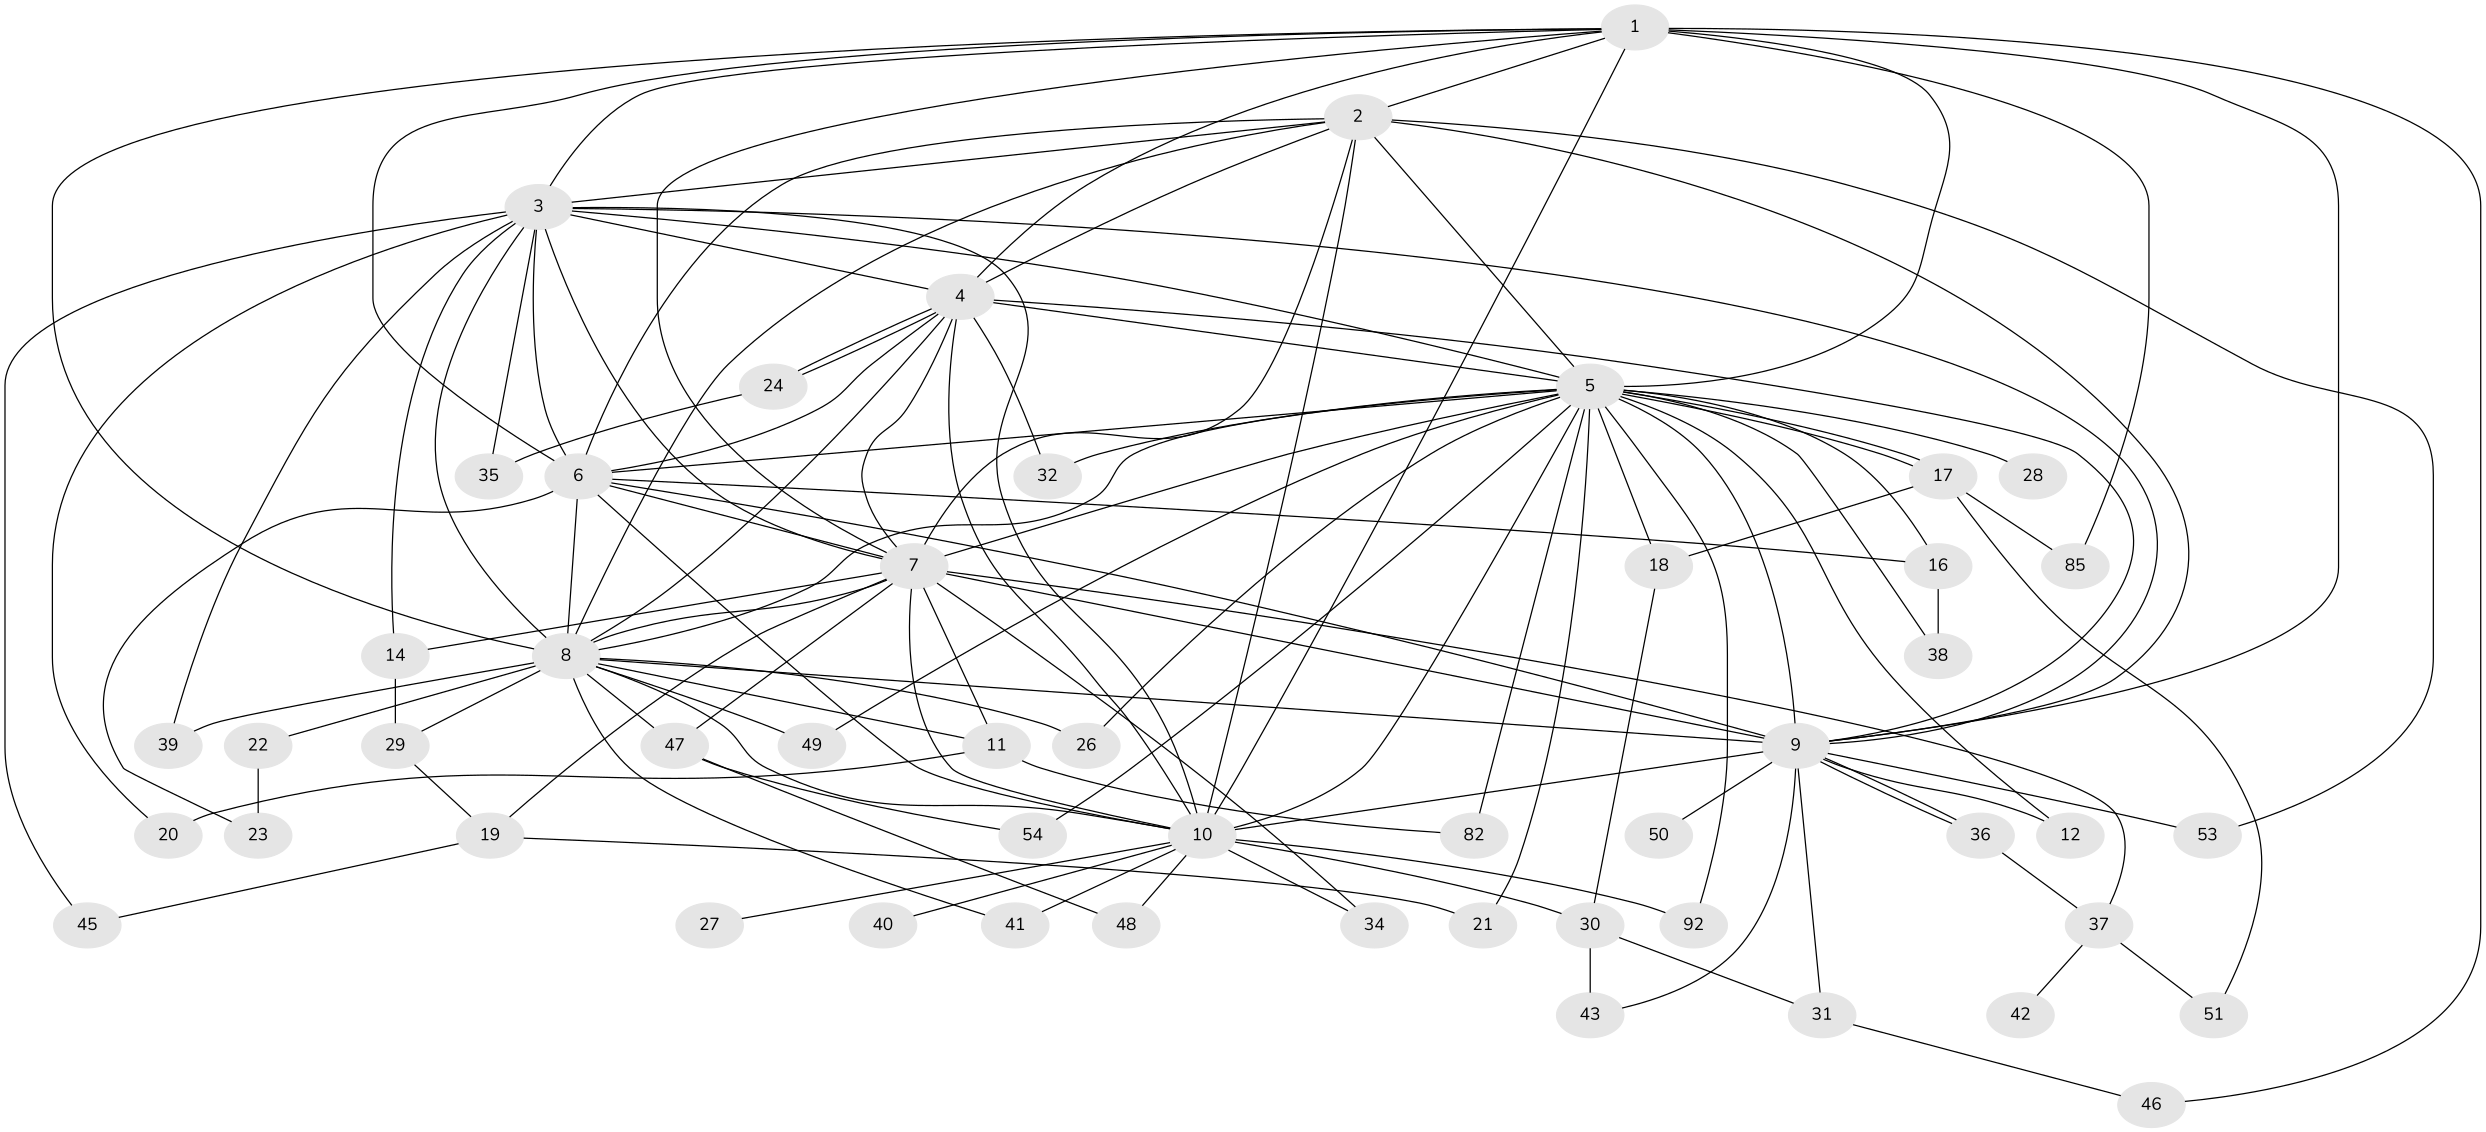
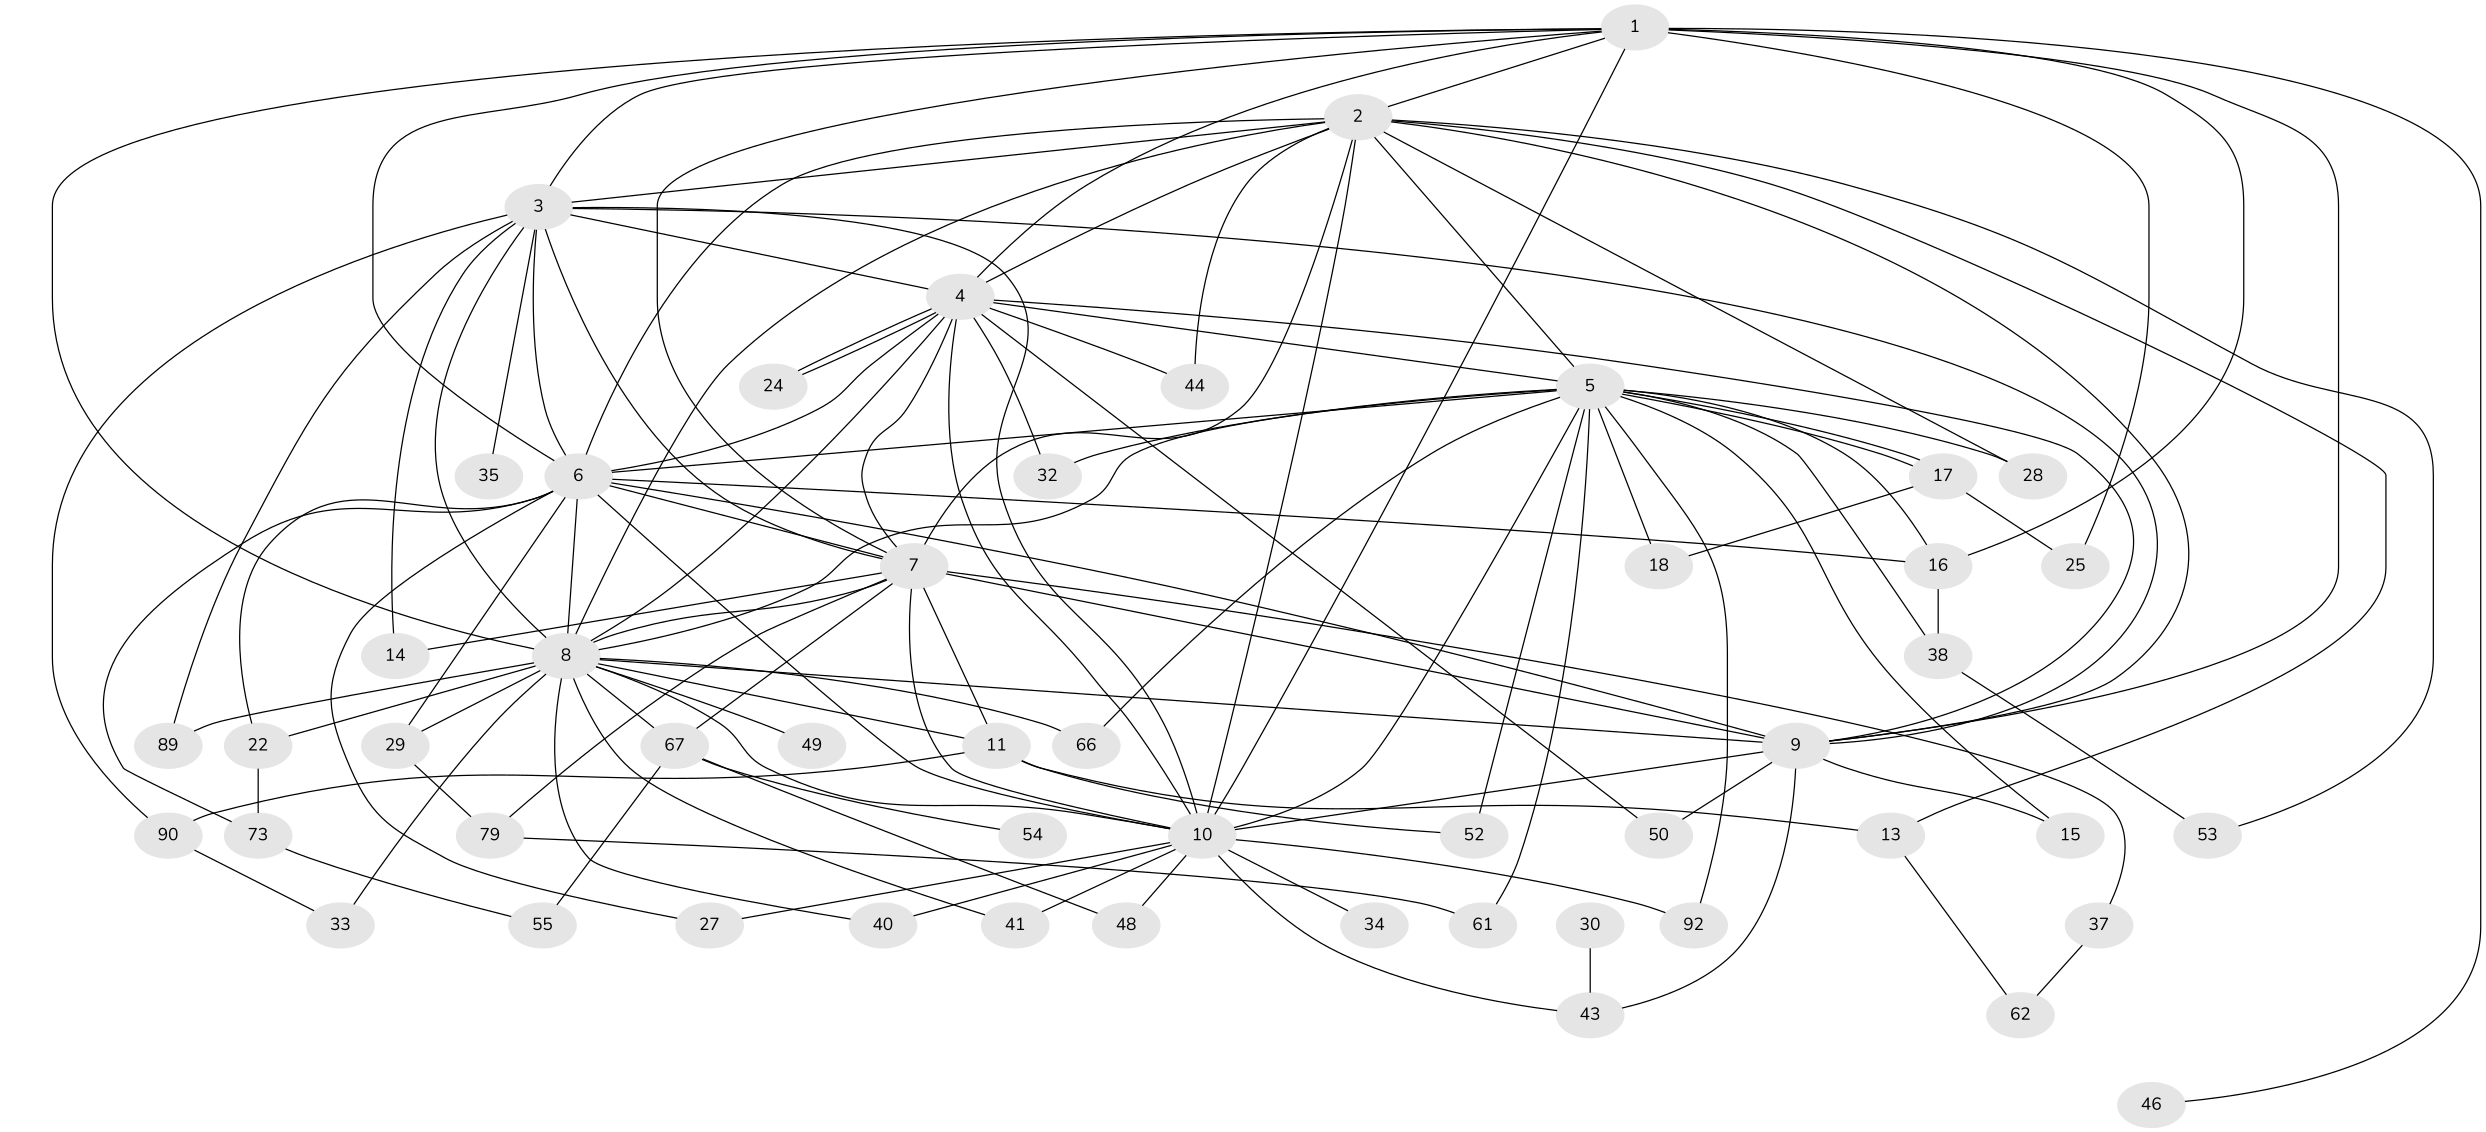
(1940, 192) -> (2219, 134)
(1070, 270) -> none
none -> (1680, 289)
none -> (1195, 387)
(627, 424) -> none
(1249, 465) -> none
(1748, 525) -> none
none -> (284, 531)
(1185, 535) -> none
none -> (1309, 566)
(2075, 566) -> (2075, 566)
(1345, 599) -> none
(395, 698) -> (487, 611)
(1152, 738) -> none
(168, 746) -> (168, 746)
(675, 746) -> (675, 746)
(1086, 746) -> (1086, 746)
(1624, 746) -> none
none -> (347, 761)
(1994, 787) -> (2073, 745)
(168, 836) -> (168, 836)
(258, 836) -> (258, 836)
(490, 836) -> (490, 836)
(1474, 836) -> (1474, 836)
none -> (1891, 836)
(1981, 836) -> none
(2070, 836) -> (2070, 836)
(1399, 873) -> (1372, 967)
none -> (626, 874)
(87, 925) -> none
none -> (340, 925)
none -> (543, 925)
(1483, 925) -> (1483, 925)
(1822, 1015) -> none
(2020, 1015) -> (2020, 1015)
(2214, 1015) -> none
